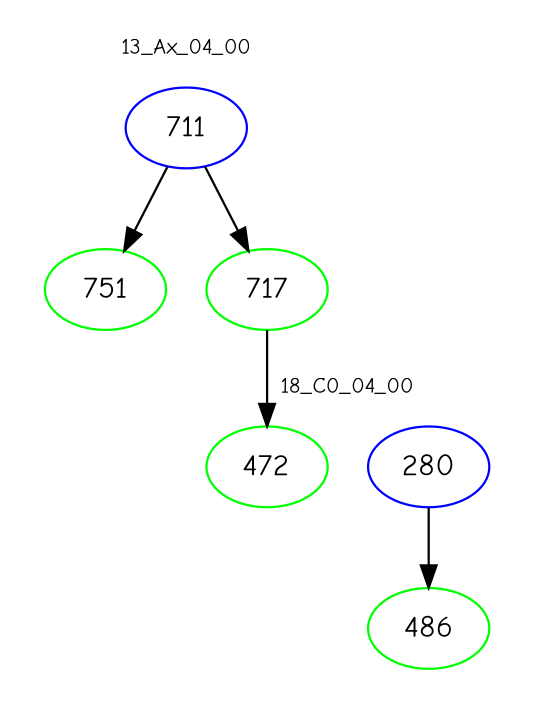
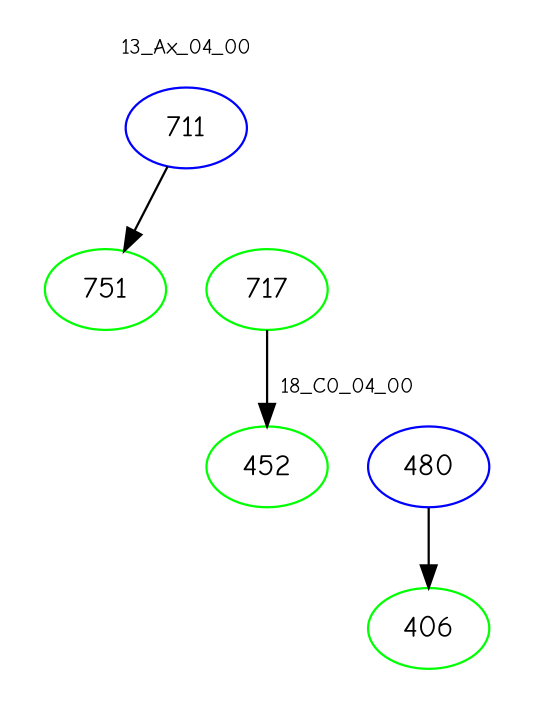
(222, 199) -> none
(267, 467) -> (267, 467)
(429, 467) -> (429, 467)
(429, 628) -> (429, 628)
